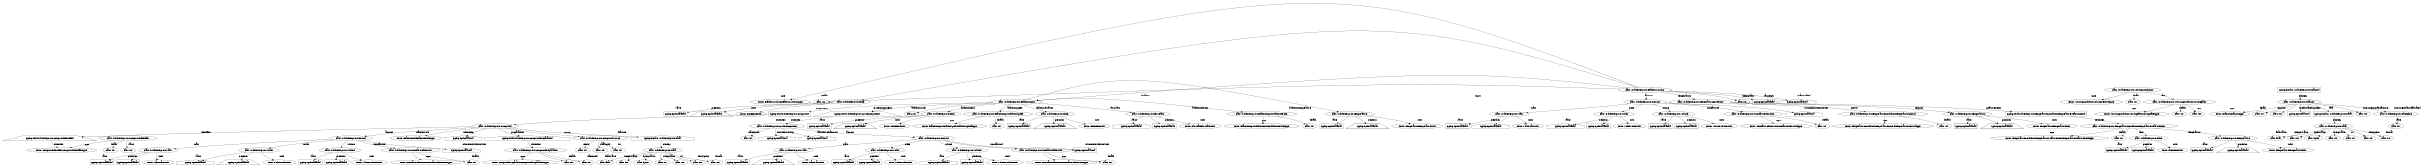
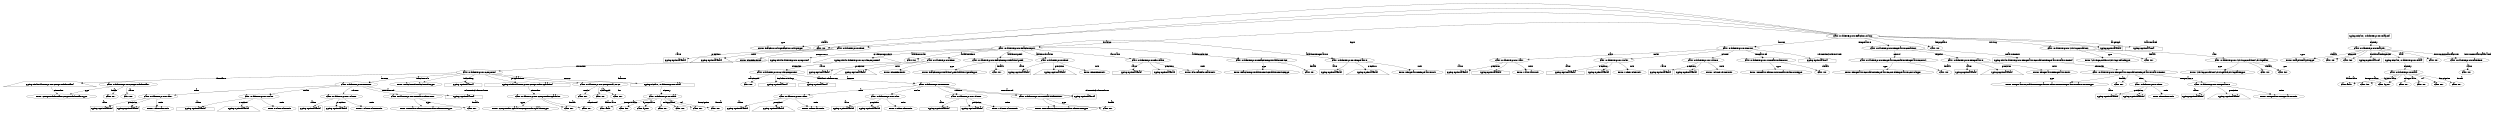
none -> (1965, 39)
